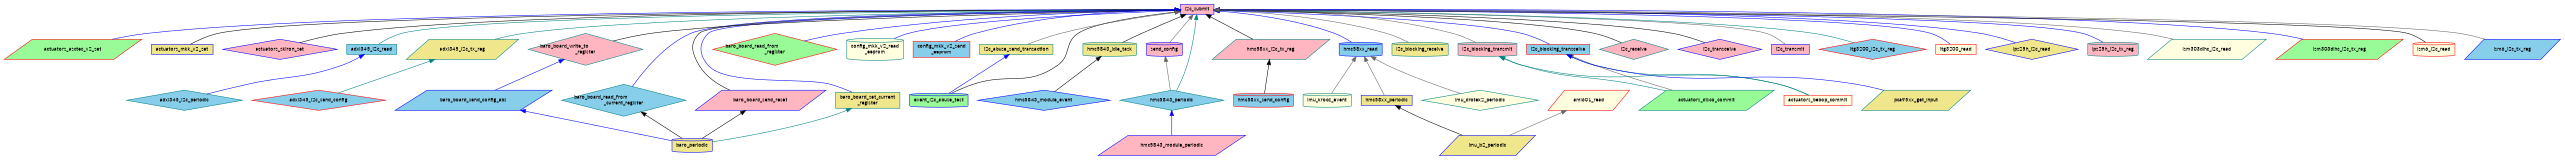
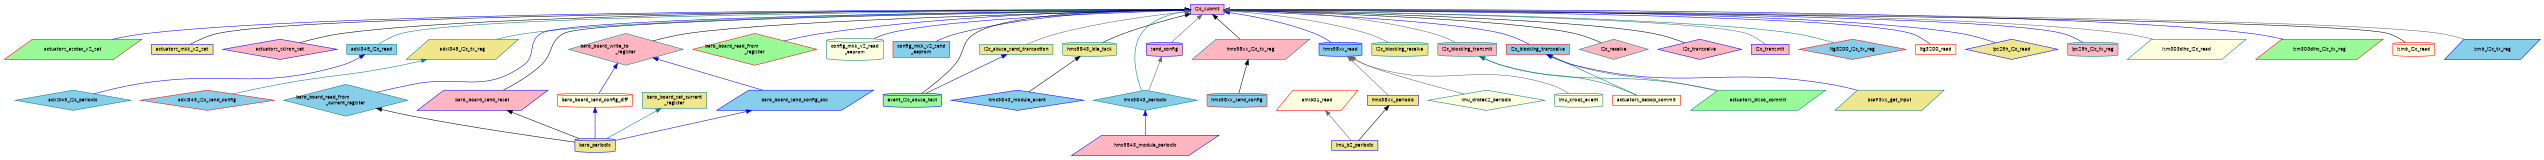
(705, 37) -> none
none -> (595, 100)
(1487, 145) -> (1355, 145)
